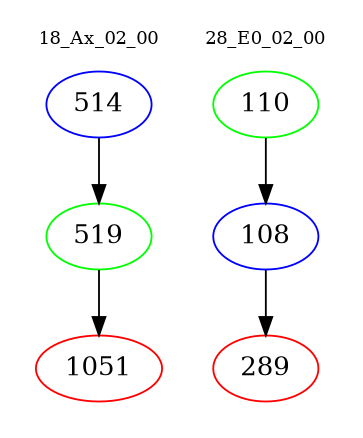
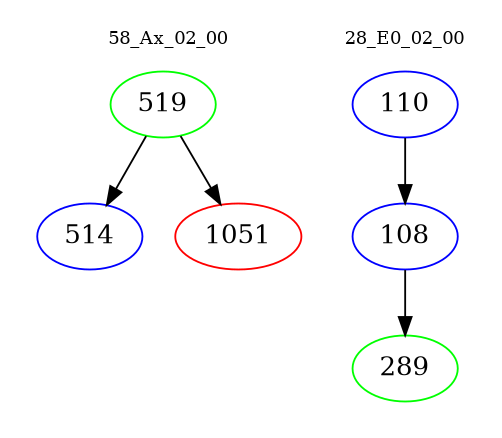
(99, 39) -> (169, 39)
(266, 104) -> (405, 104)
(99, 162) -> (131, 163)
(266, 368) -> (405, 368)
